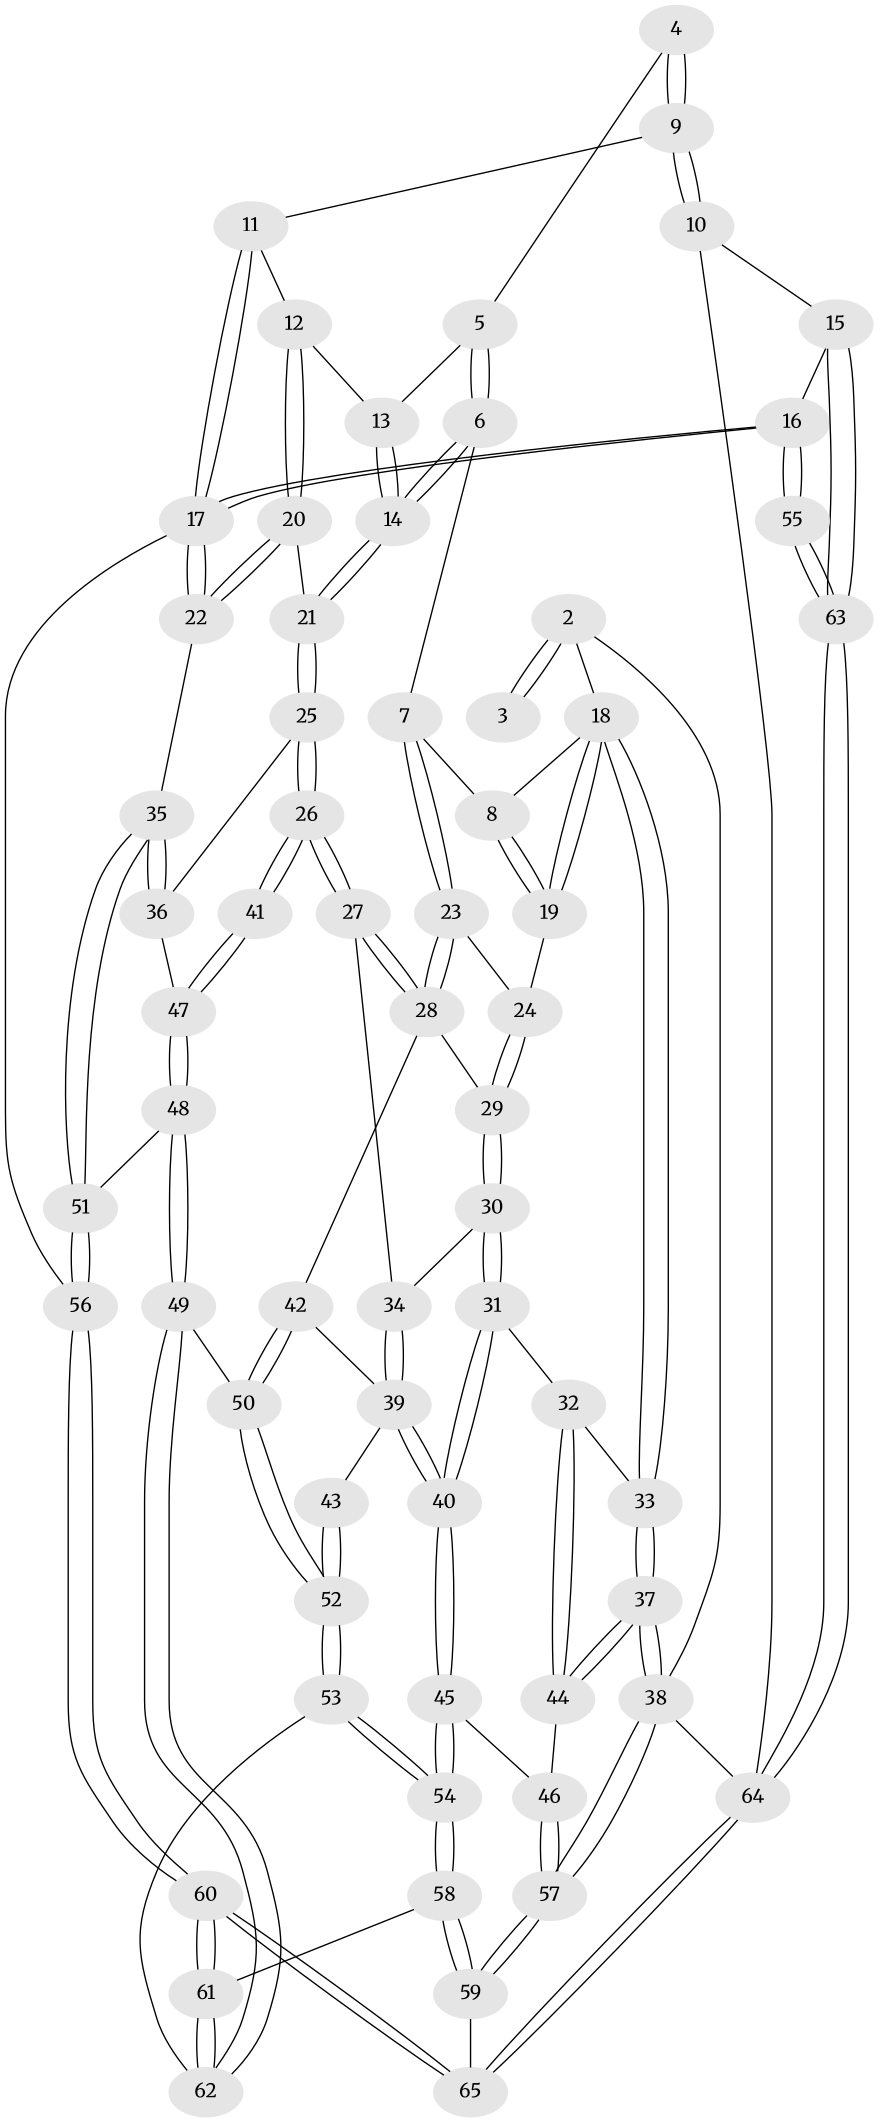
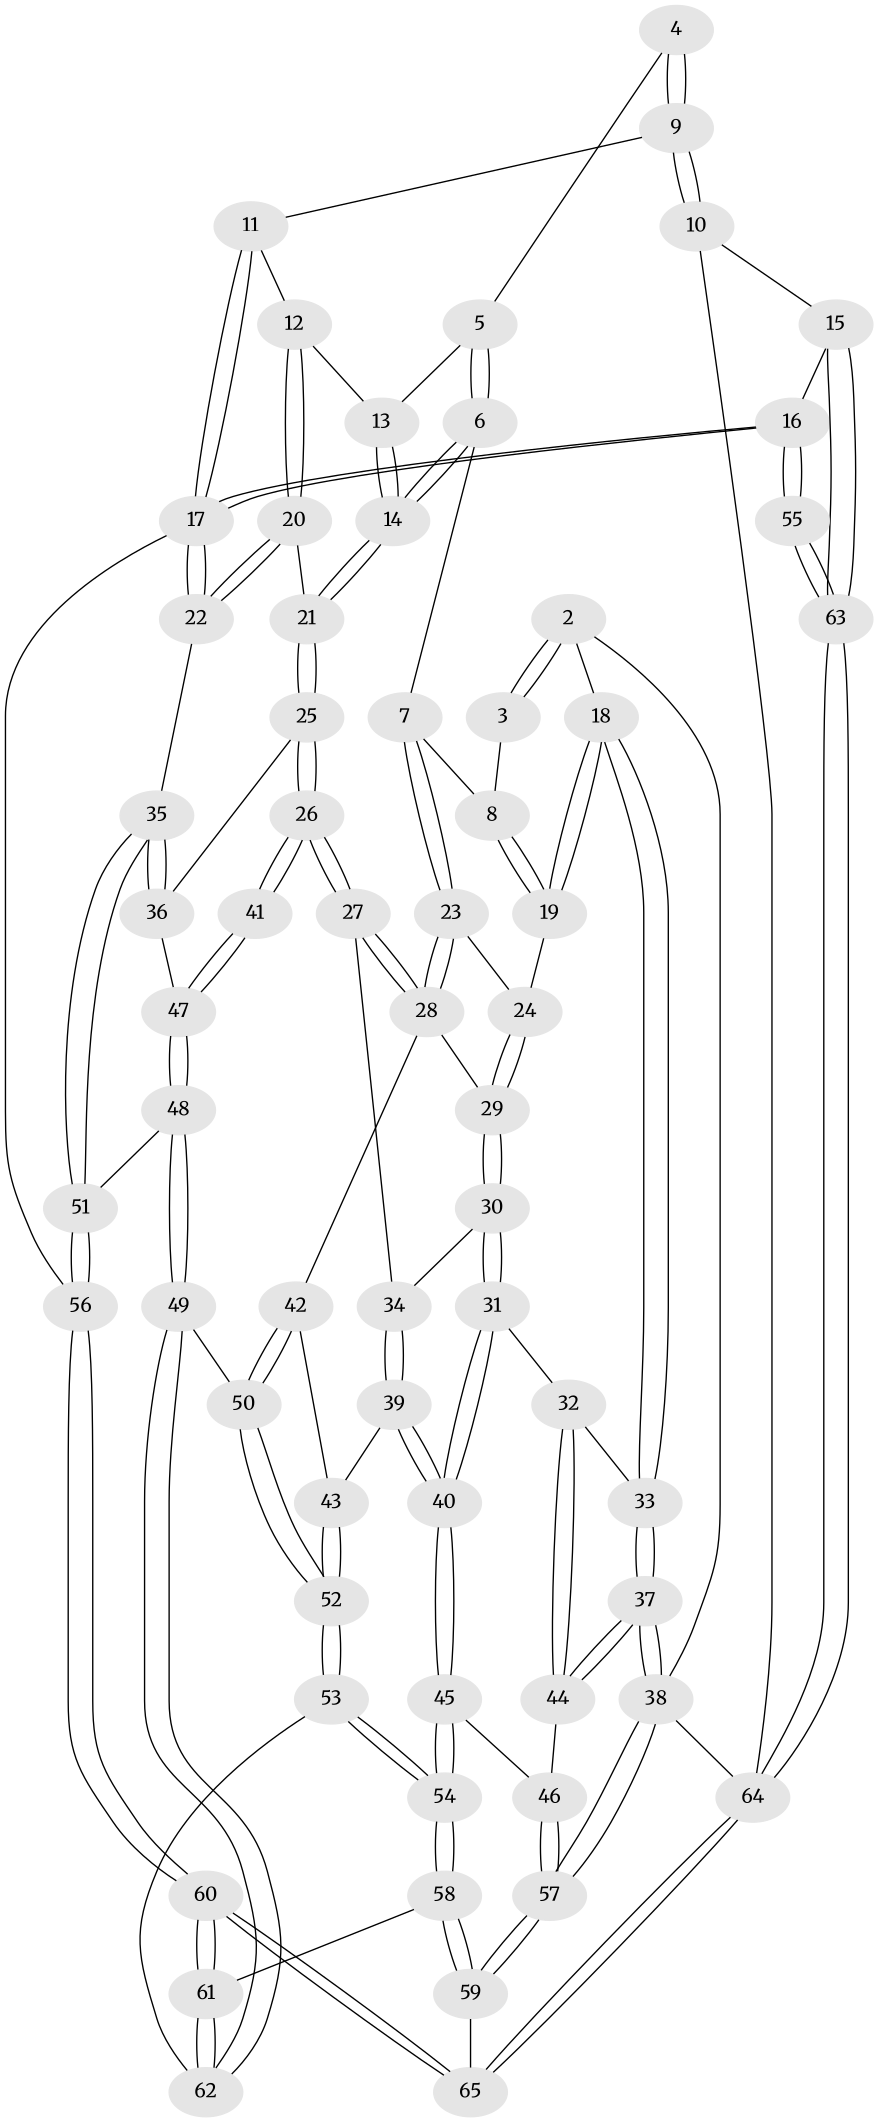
(547, 767) -> (498, 767)
(345, 1356) -> (314, 1405)
